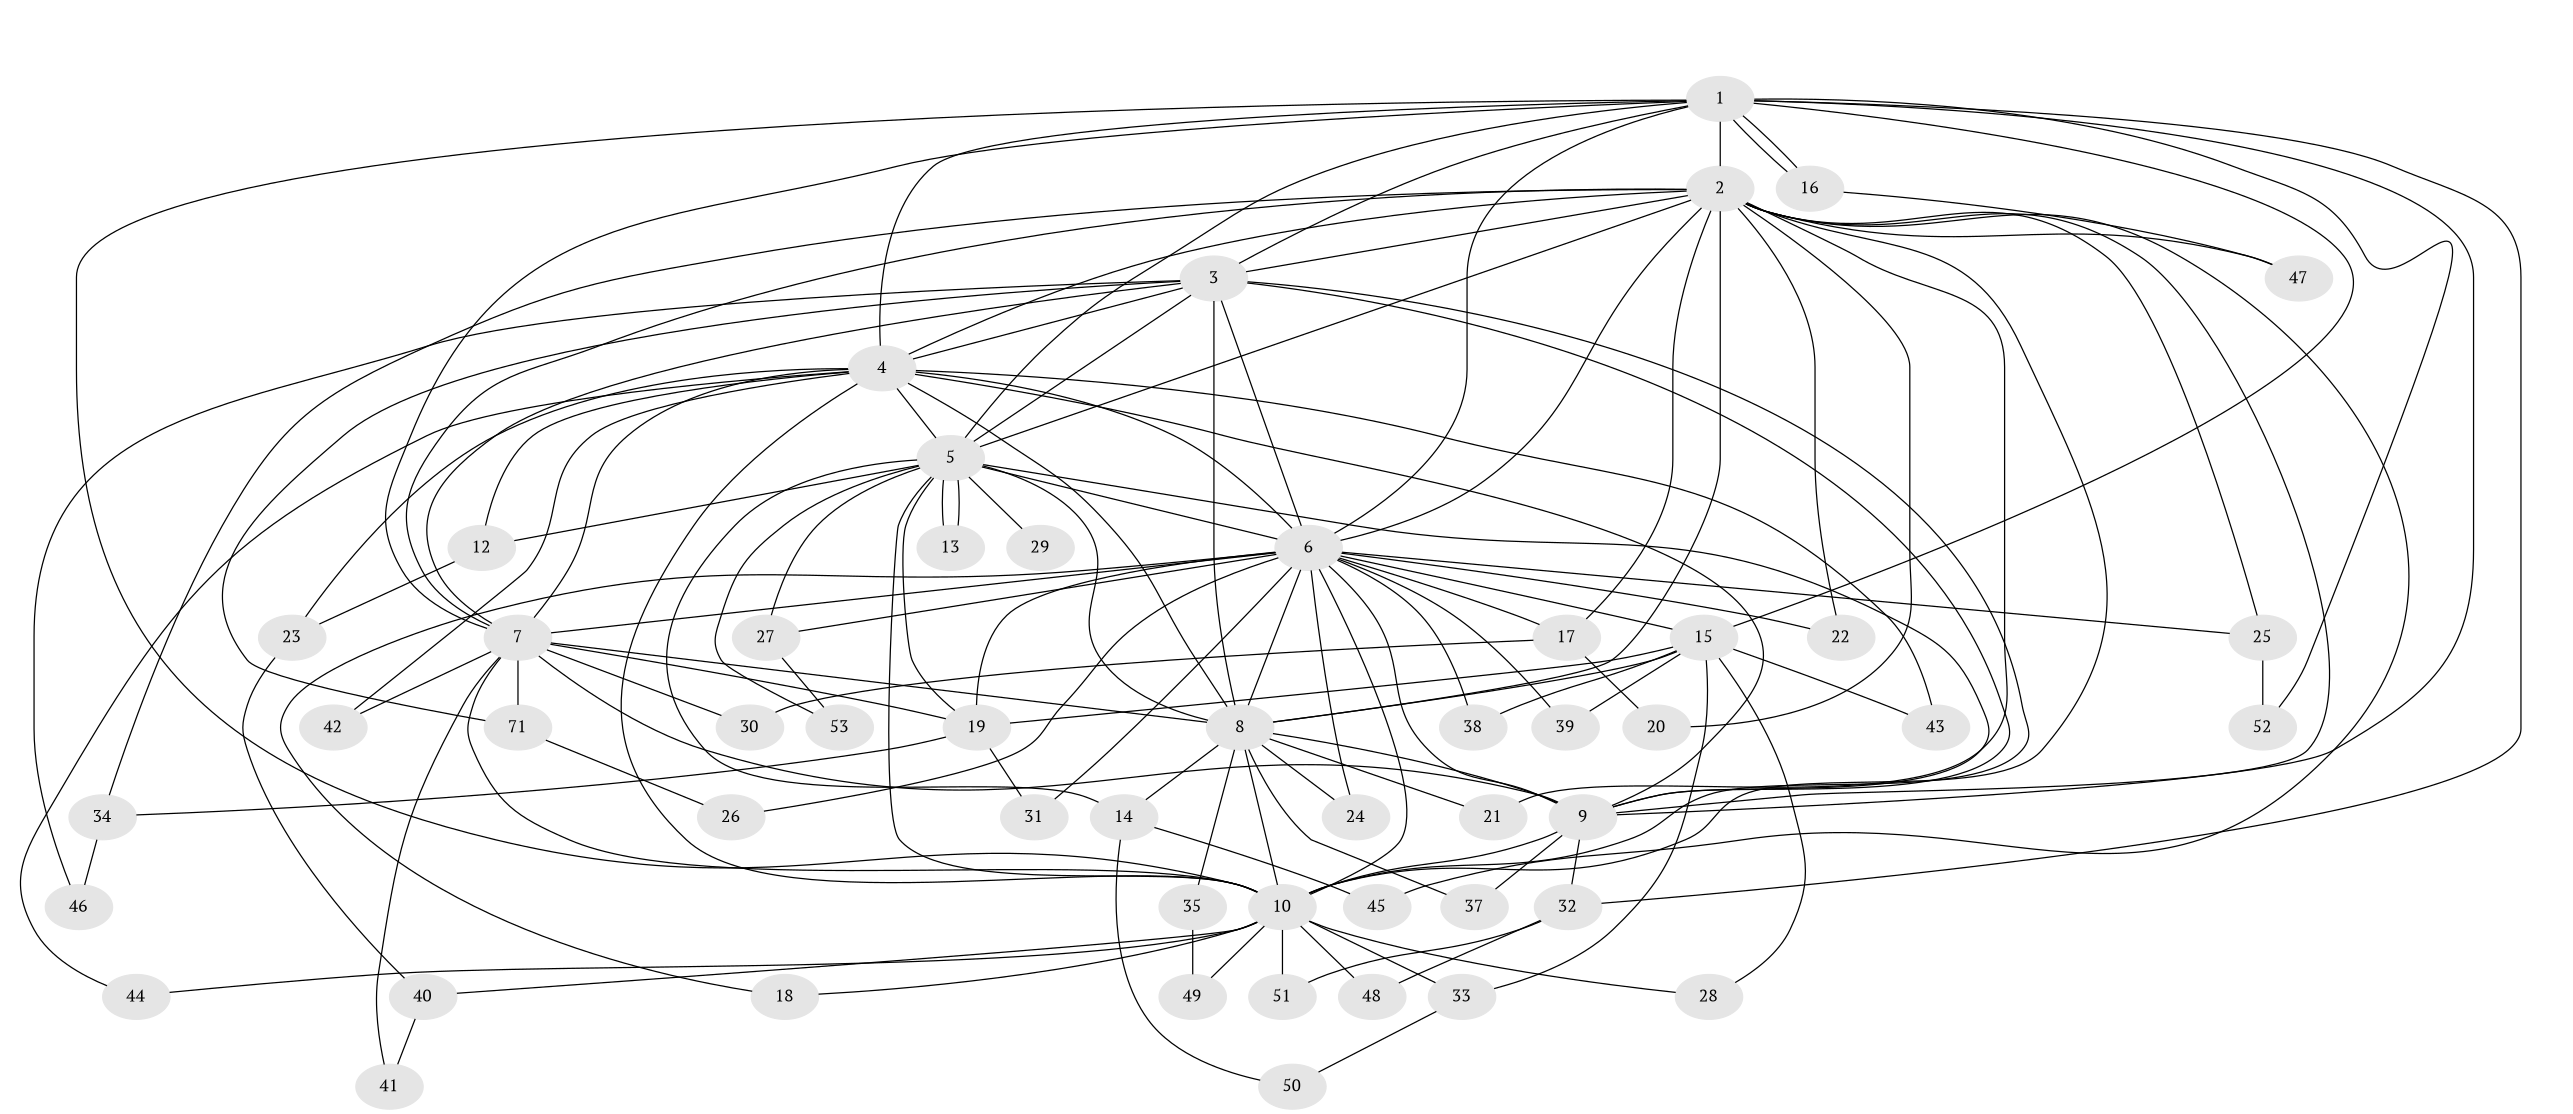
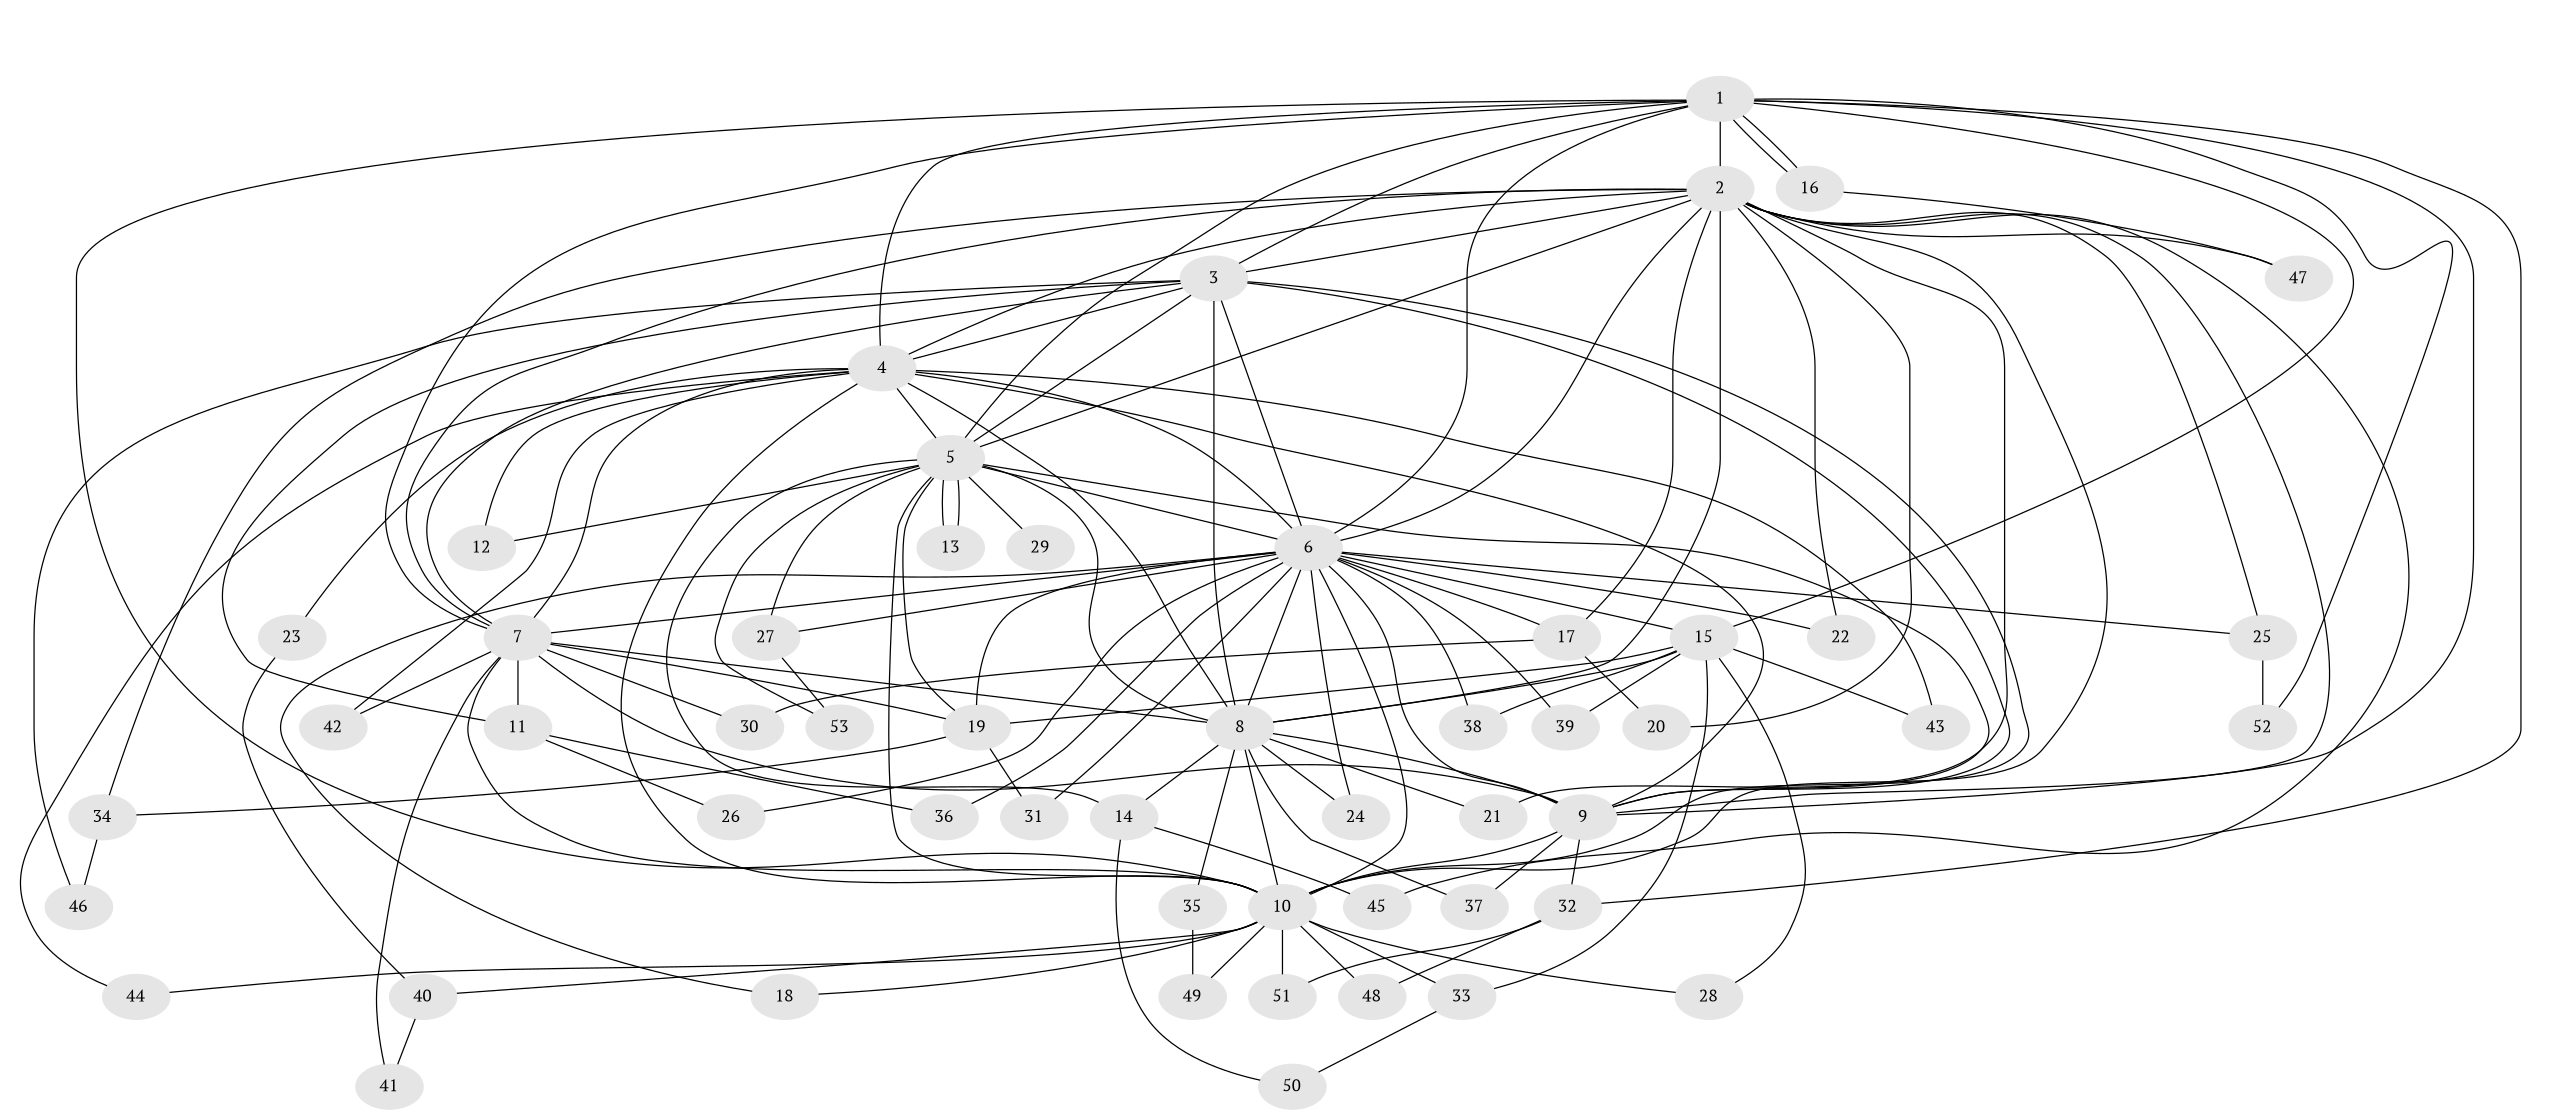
(387, 593) -> none
(518, 728) -> (518, 728)
none -> (945, 817)
